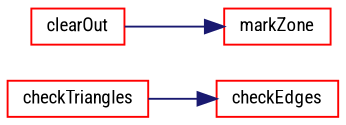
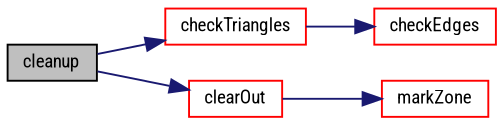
none -> (52, 63)
